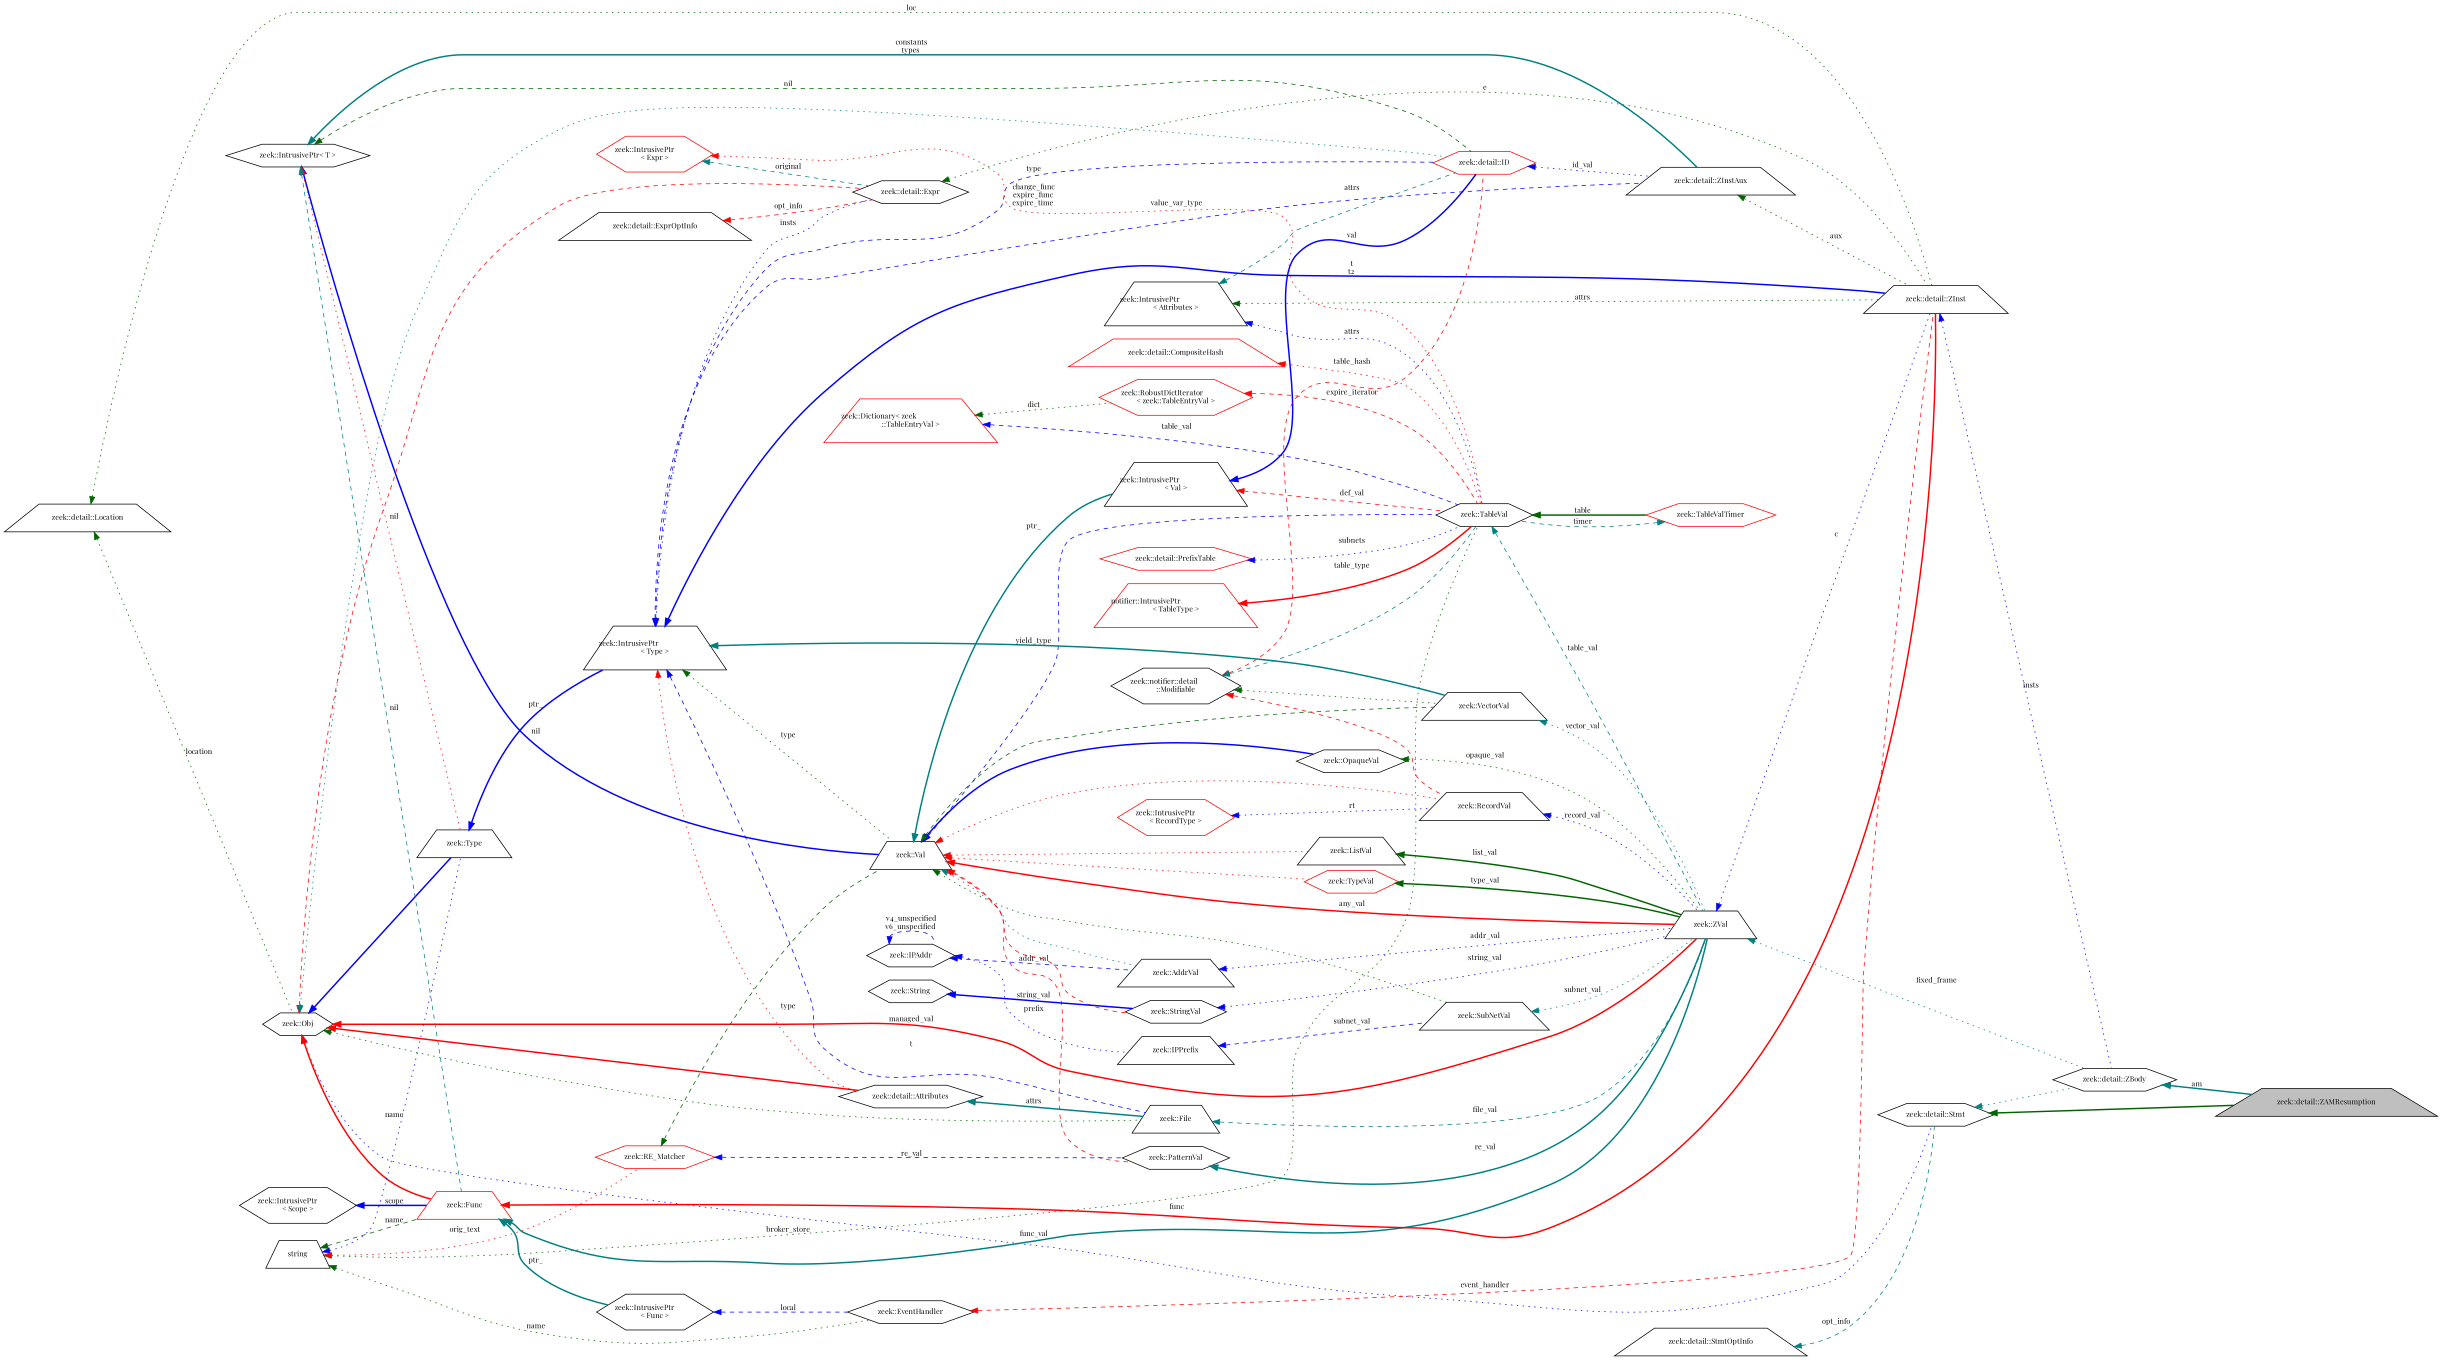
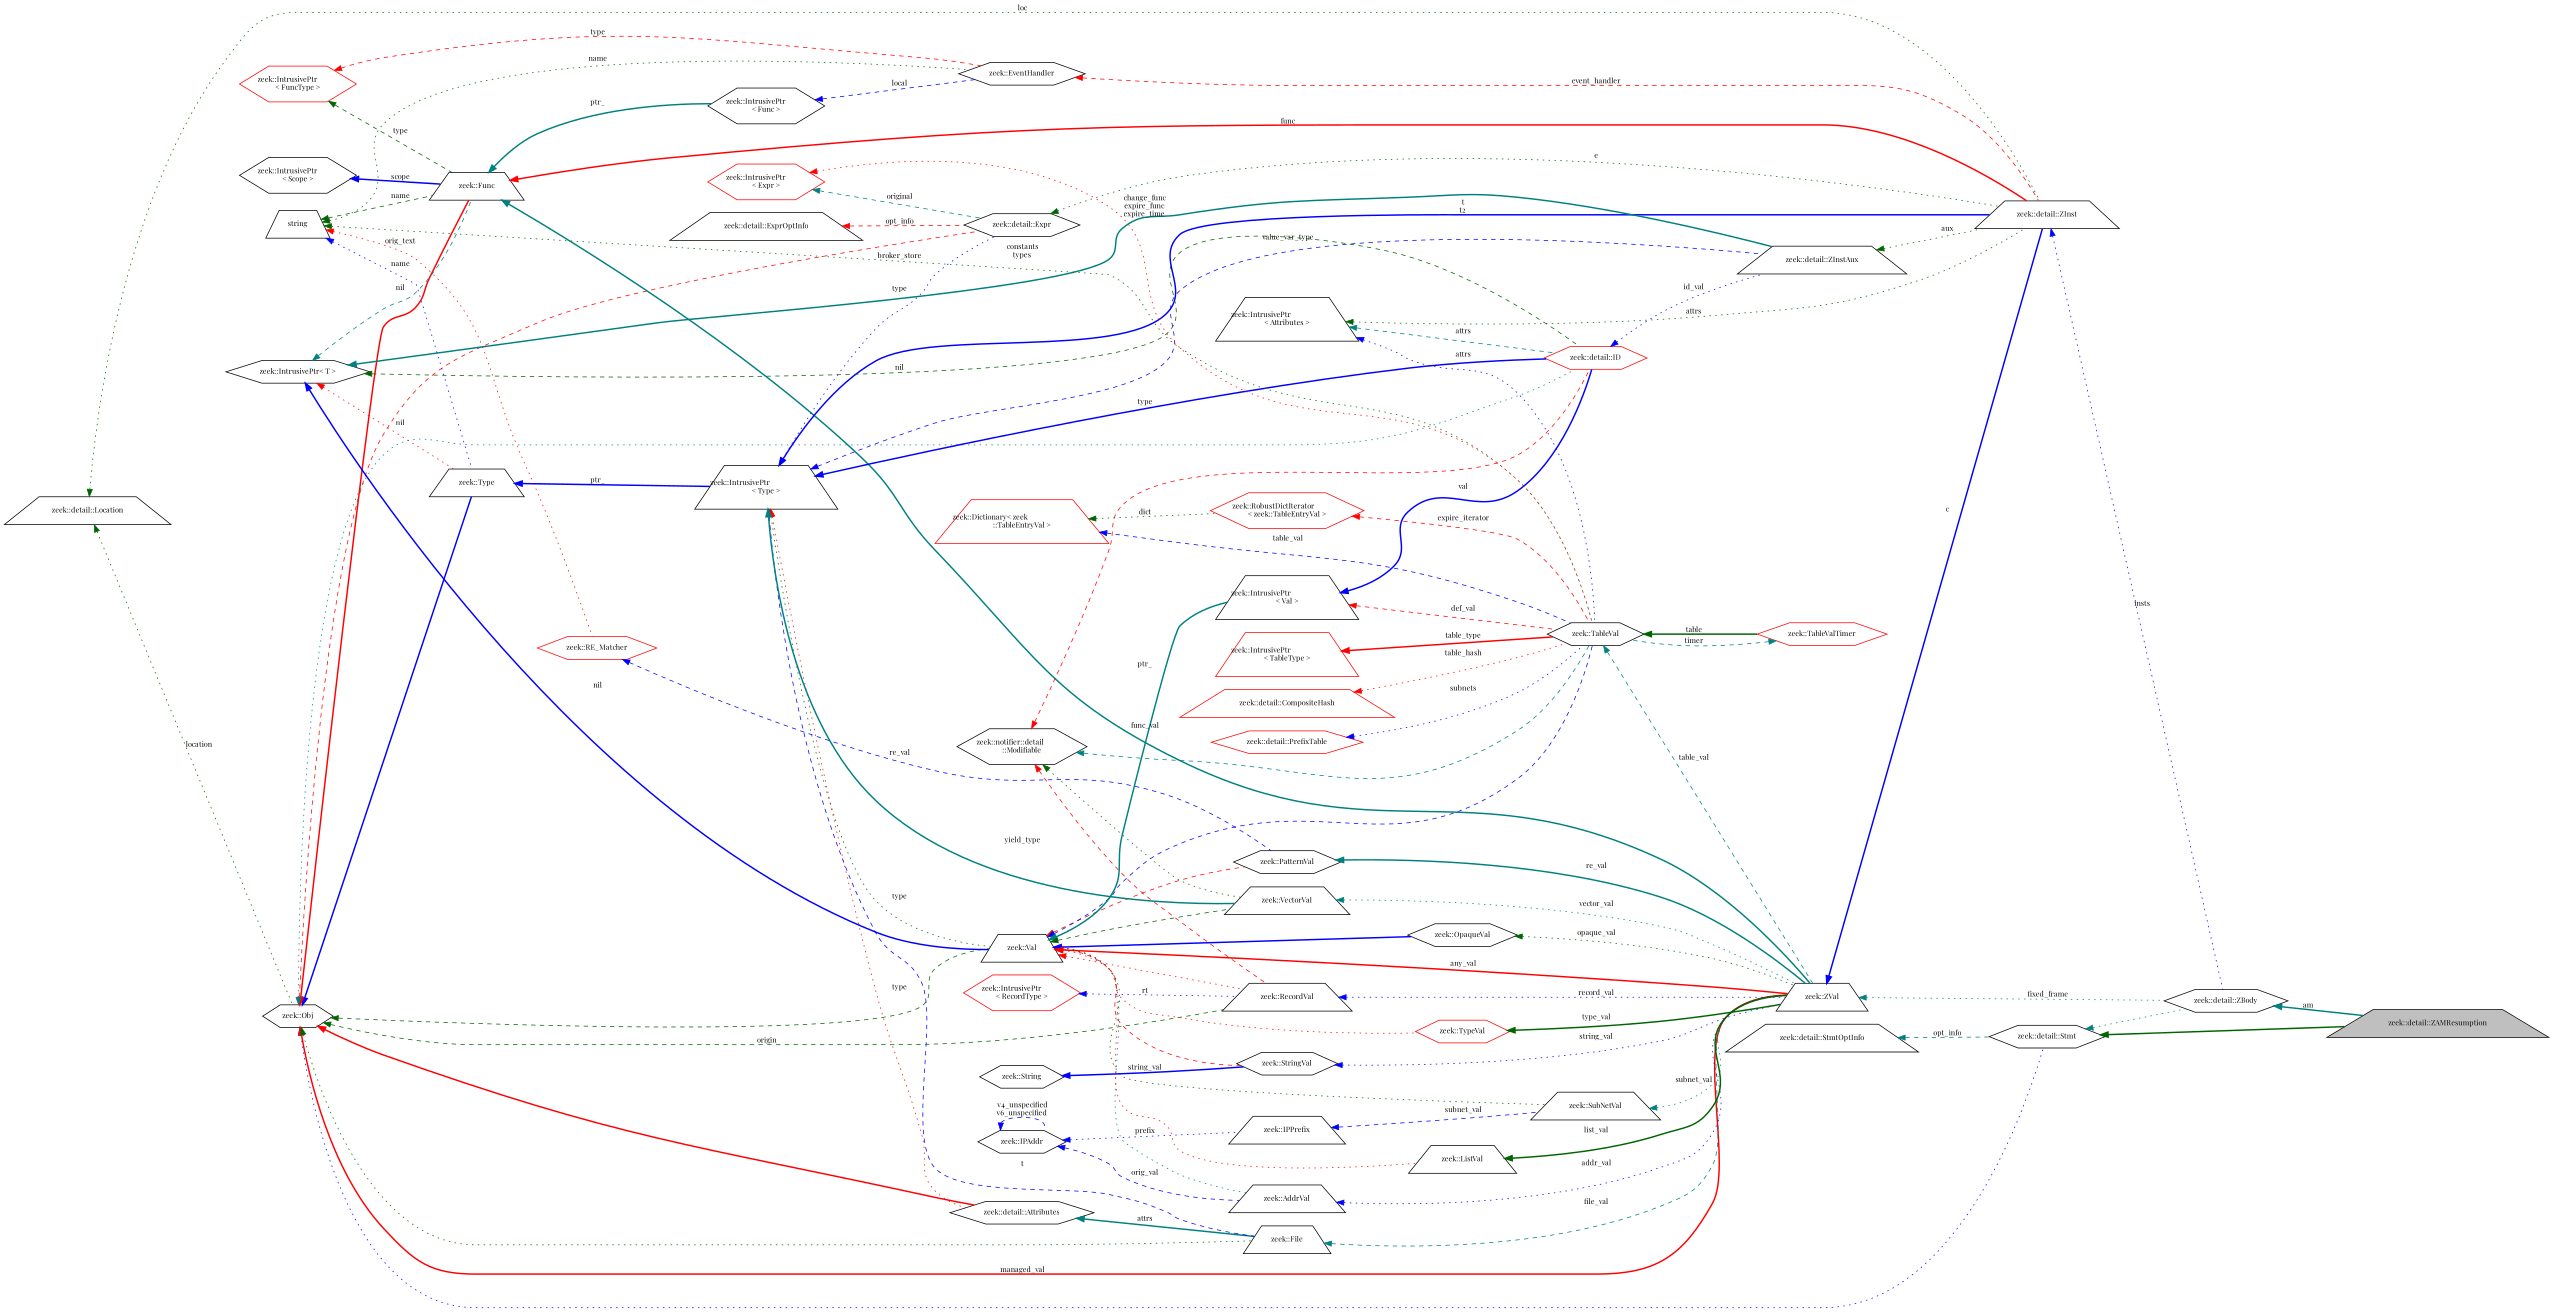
none -> (298, 84)
(788, 223) -> (899, 289)
(924, 239) -> (1182, 402)
(1176, 606) -> (1287, 655)
(1825, 609) -> (1936, 602)
(1033, 959) -> (1144, 1173)
(750, 996) -> (681, 1027)
none -> (777, 1045)
(464, 1205) -> (477, 186)
